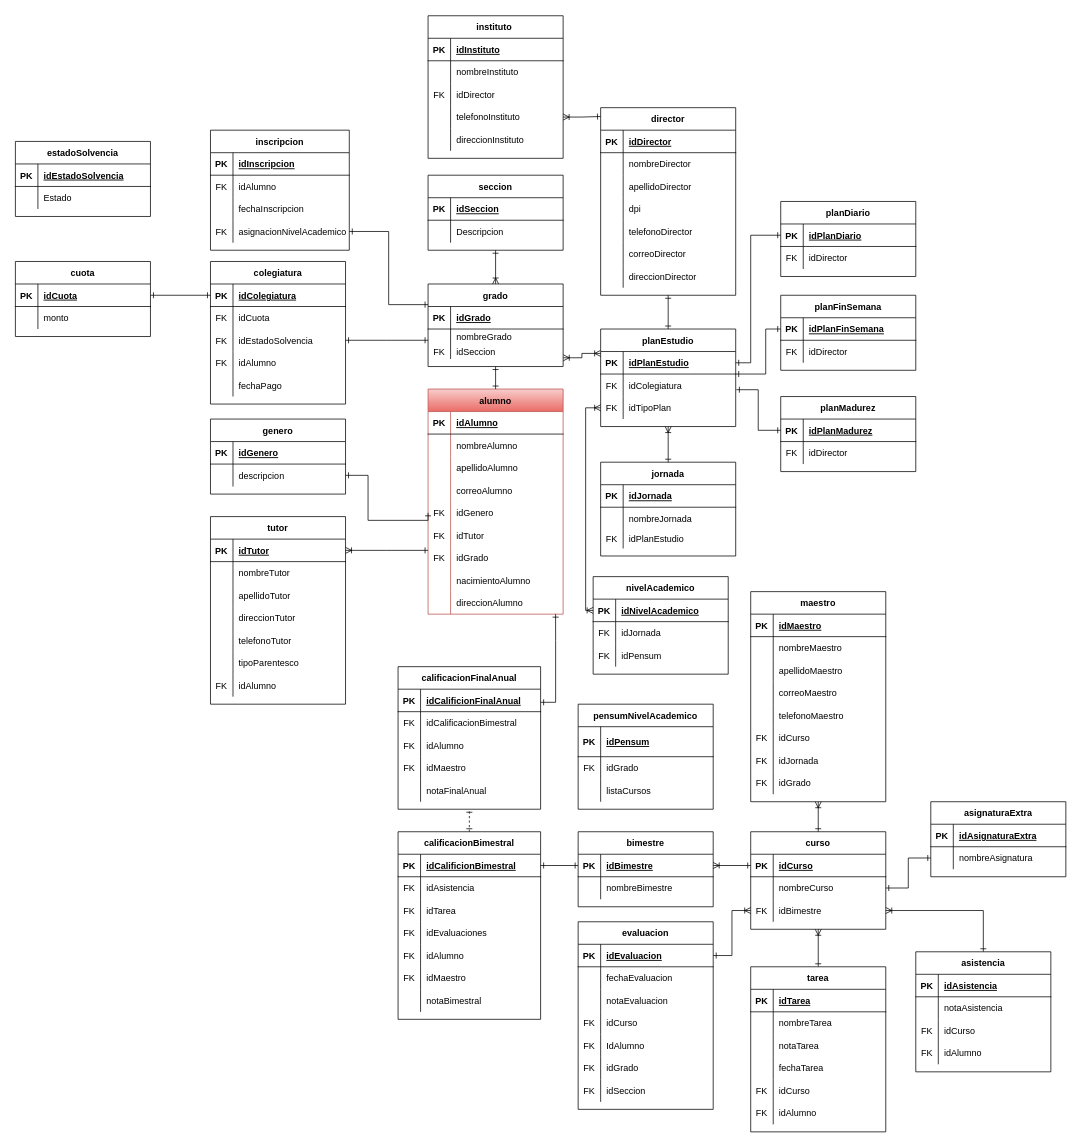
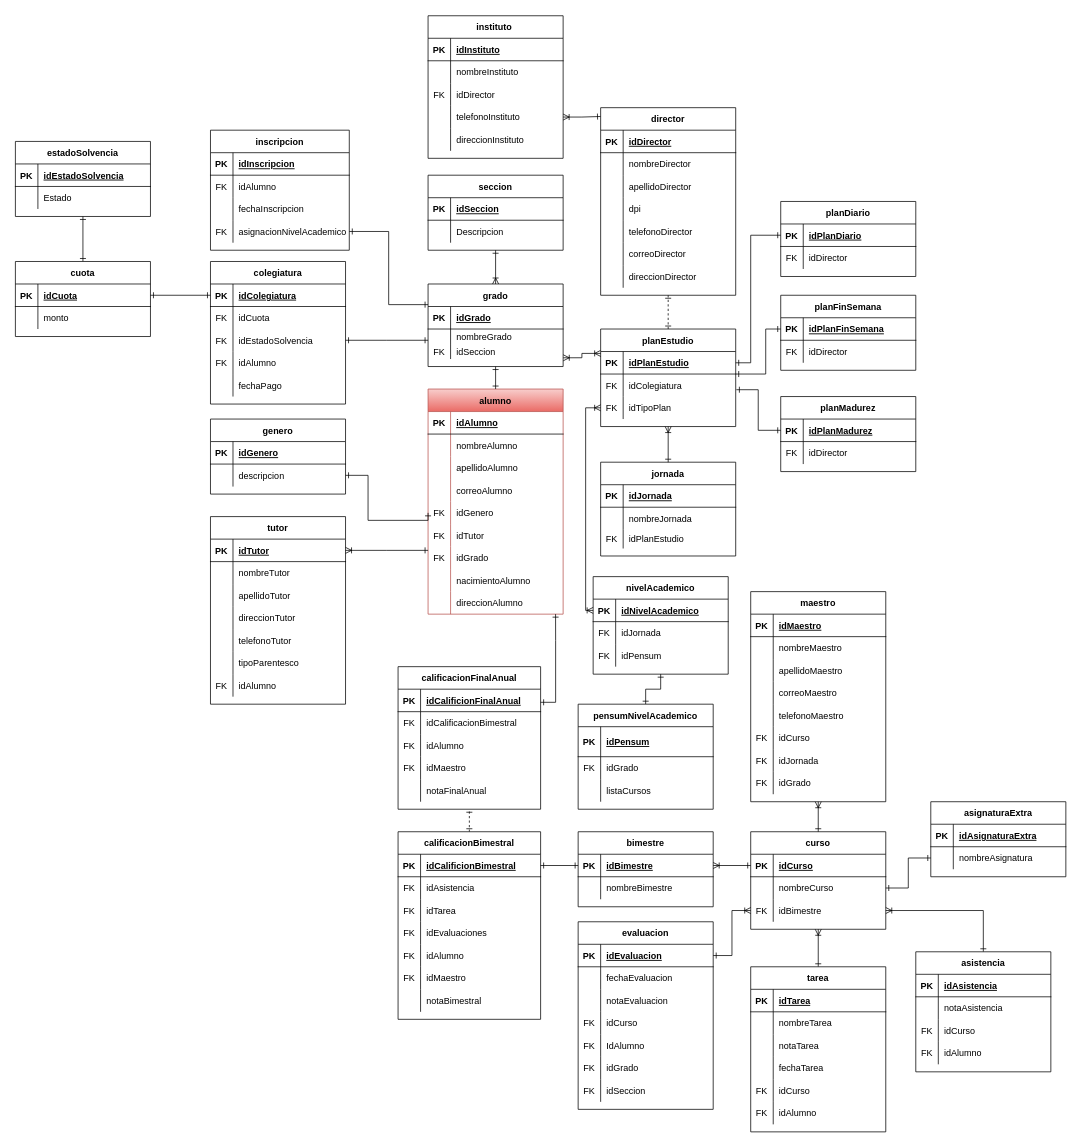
none -> (83, 240)
(668, 313) -> (668, 313)
none -> (652, 689)
